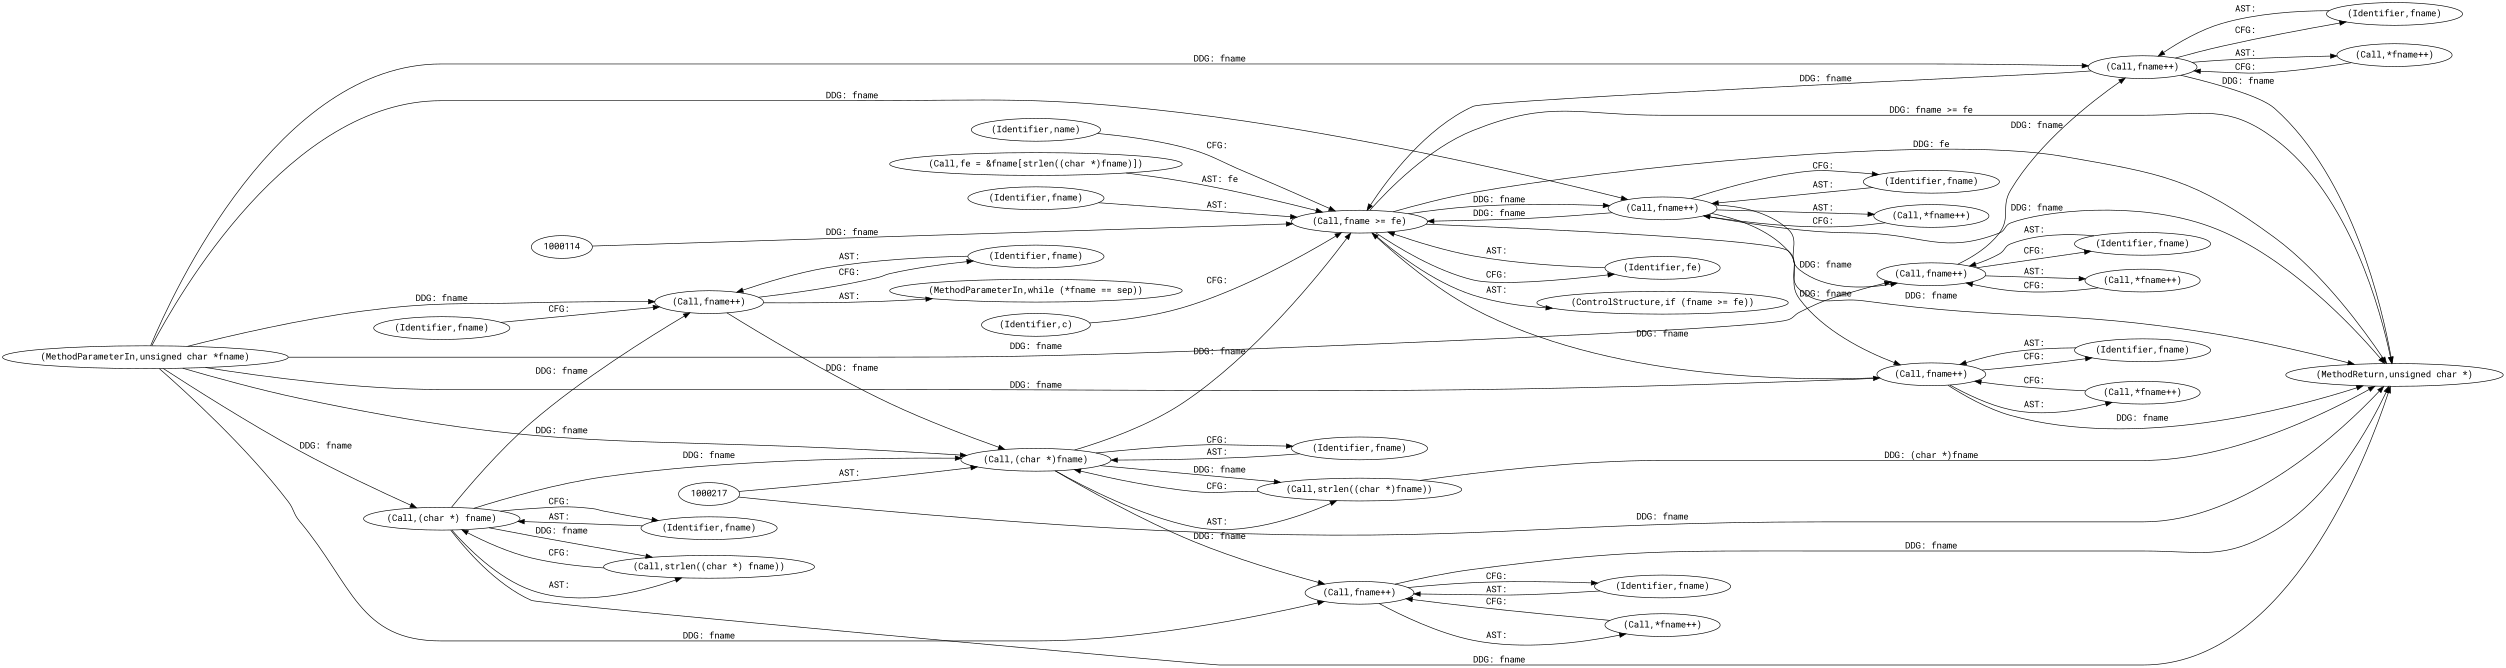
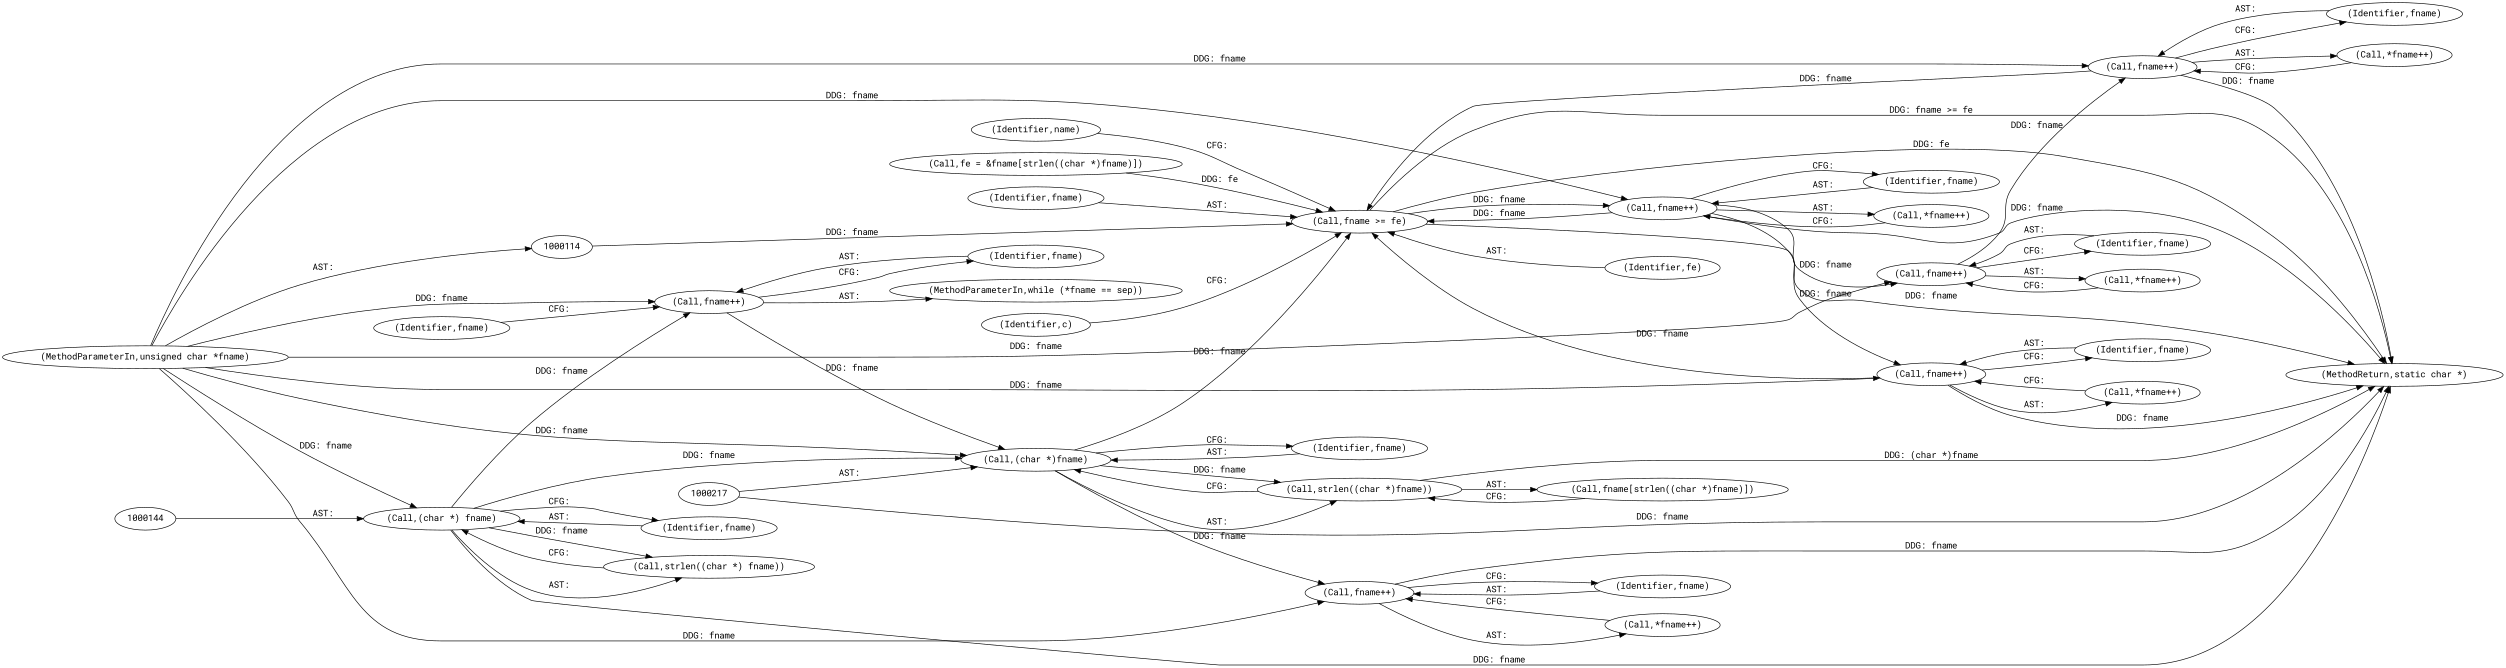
(1220, 180) -> (1220, 180)
none -> (339, 275)
(1486, 282) -> none
(1663, 303) -> none
(2395, 375) -> (2395, 375)
none -> (1663, 490)
none -> (145, 519)
